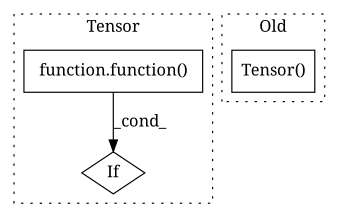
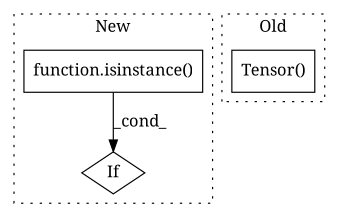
(113, 27) -> (113, 27)
(113, 71) -> (113, 71)
